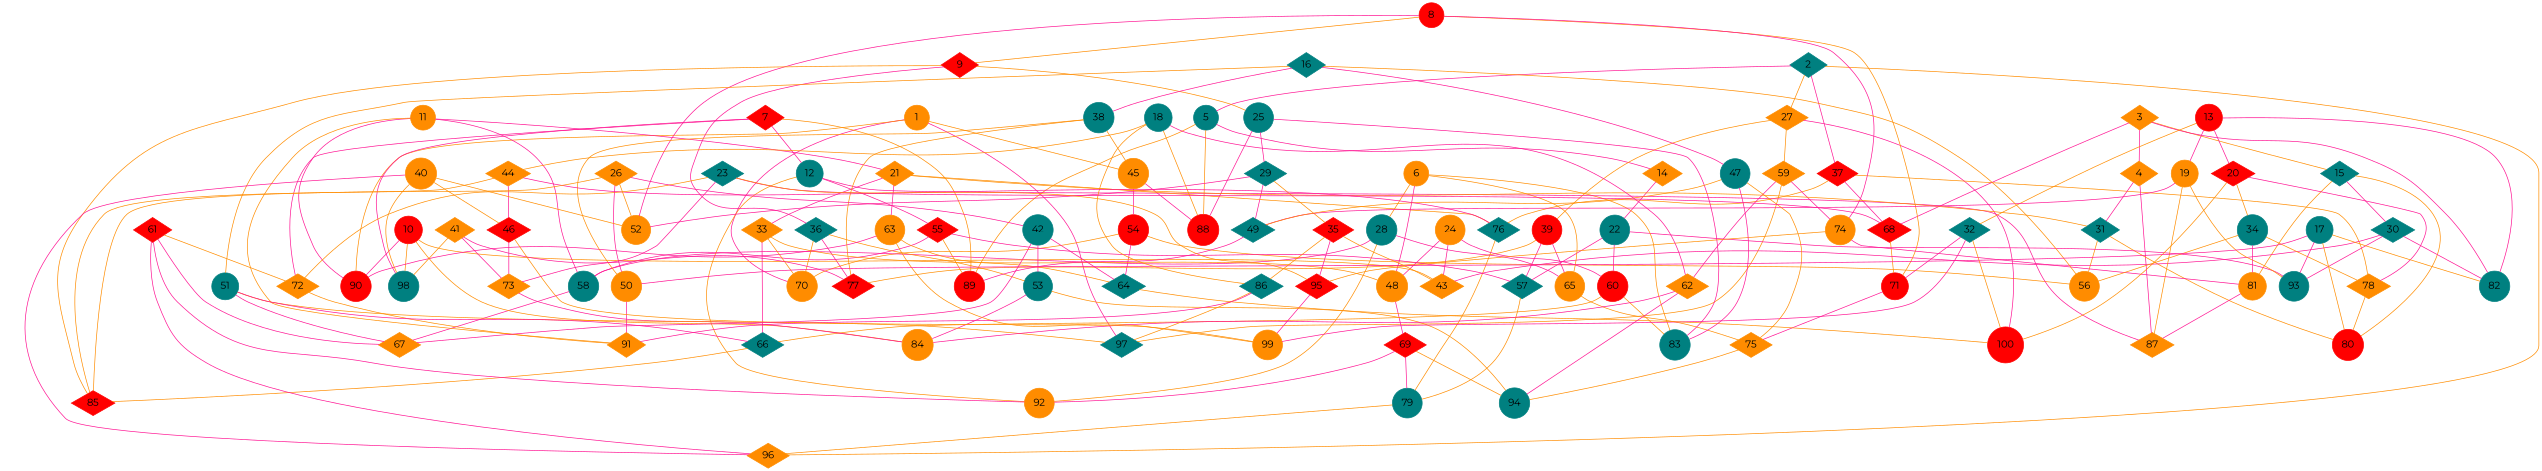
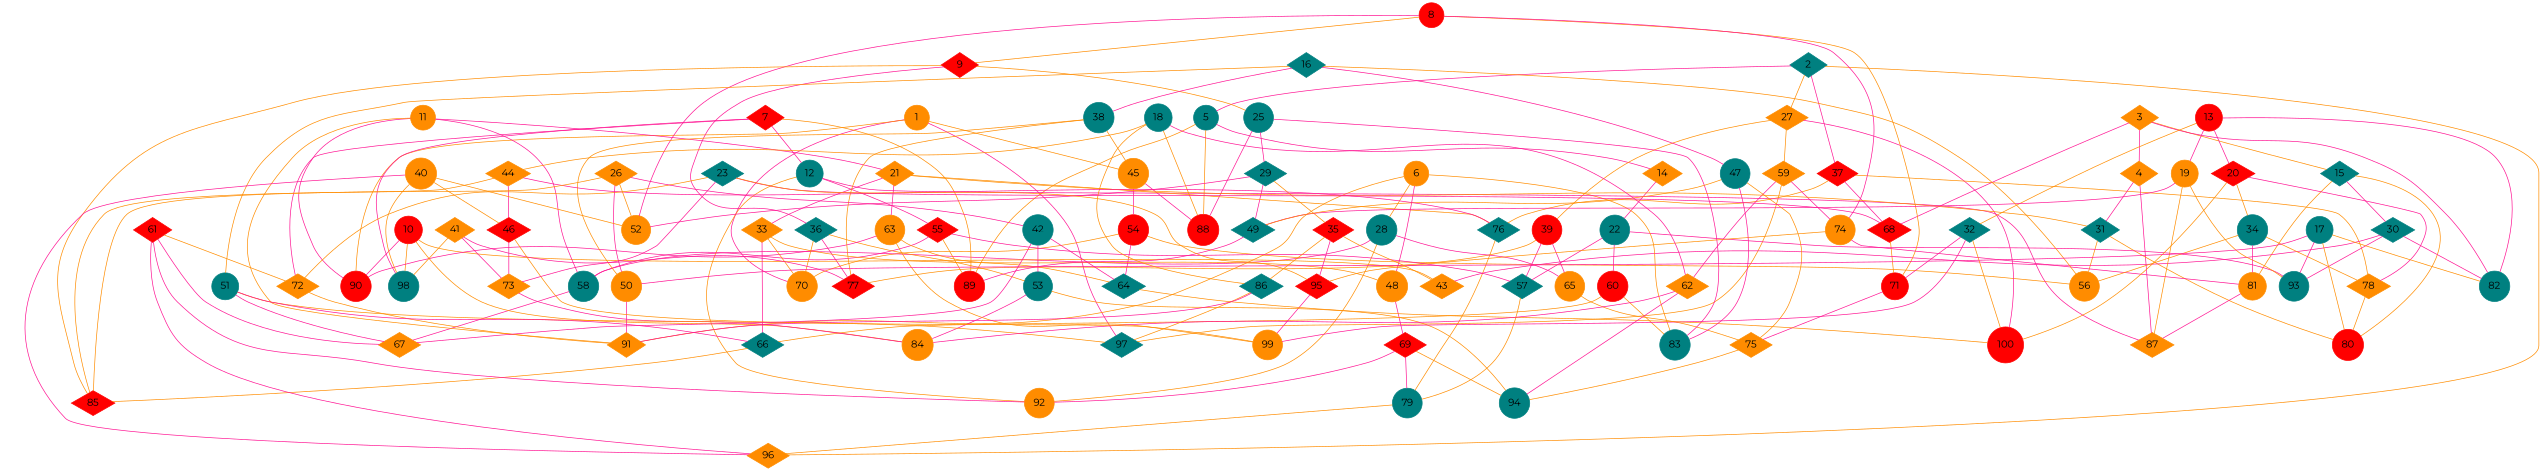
(1510, 190) -> (1119, 309)
(1450, 230) -> none
